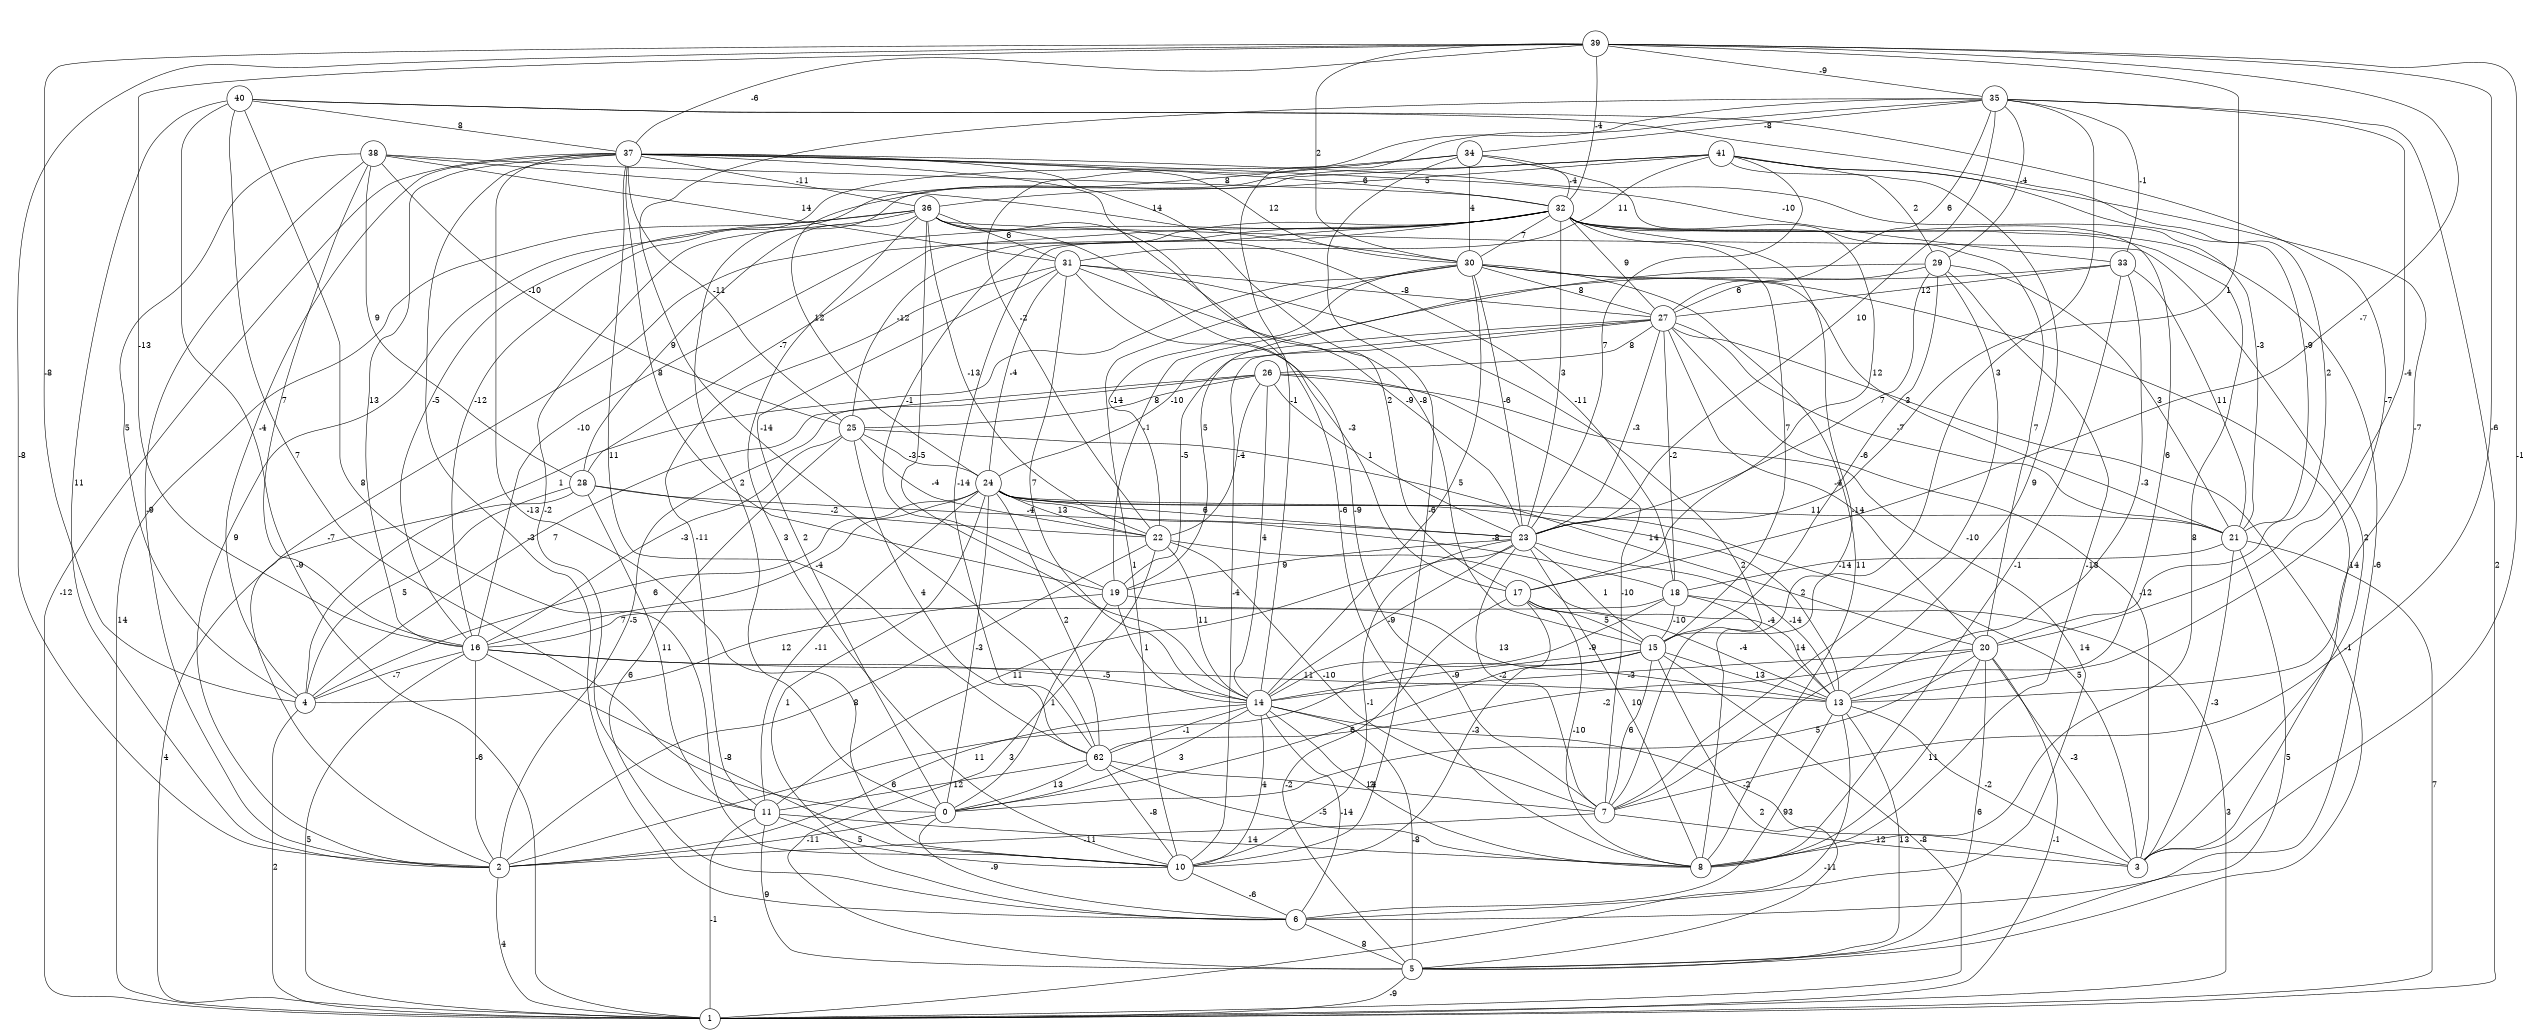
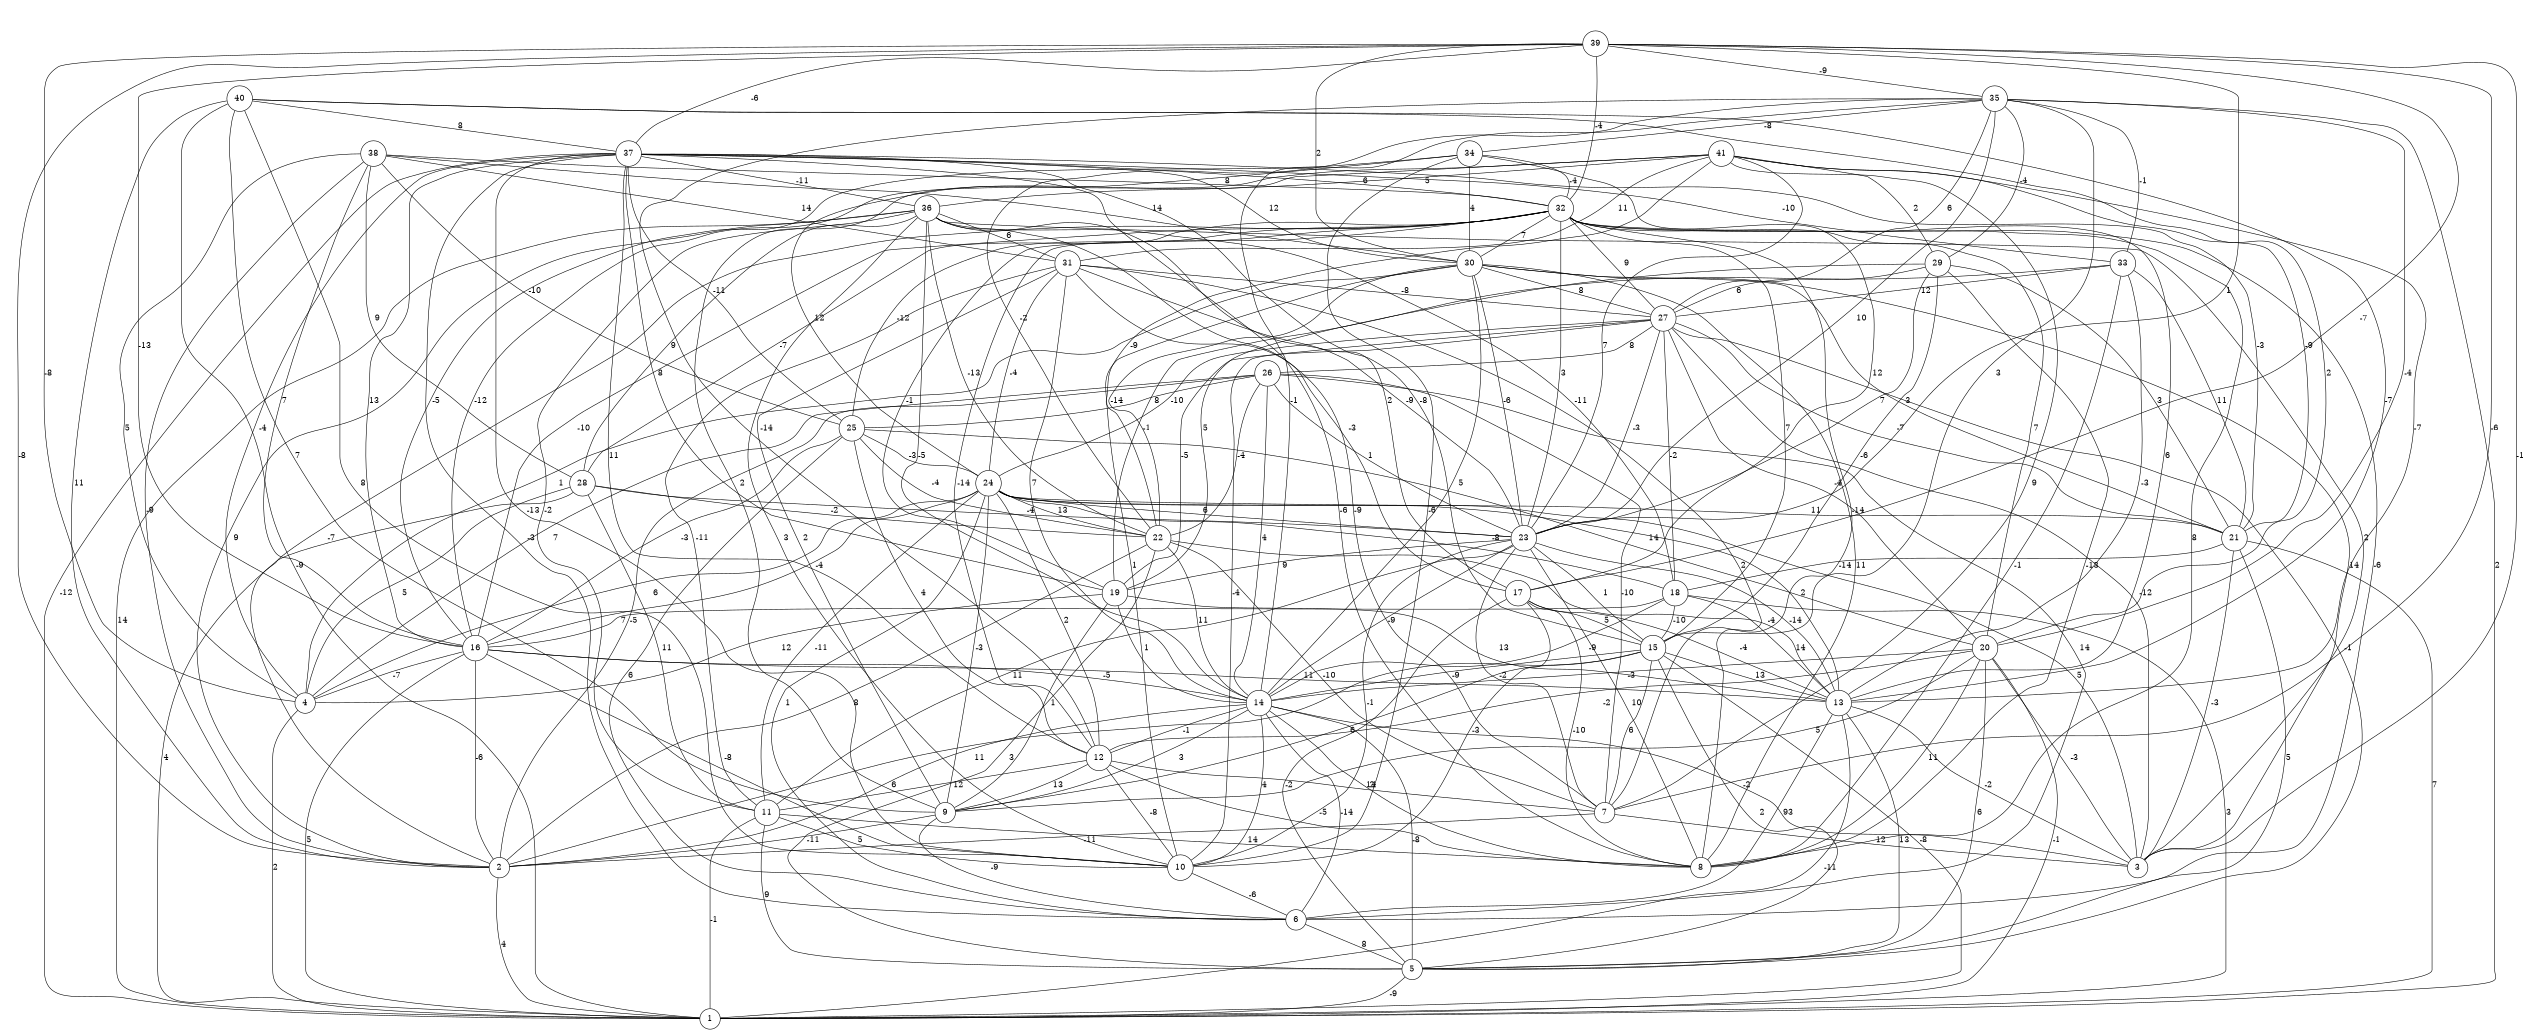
none -> (1324, 270)
(1902, 591) -> none
(1099, 758) -> (1099, 758)
(945, 813) -> (945, 813)
